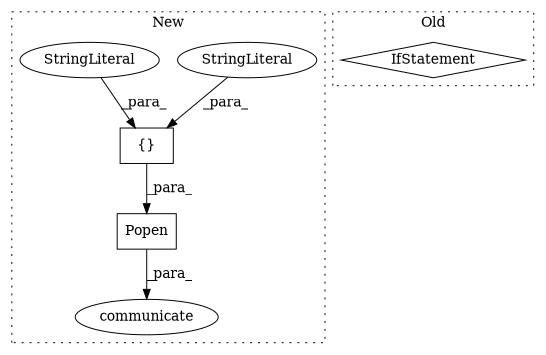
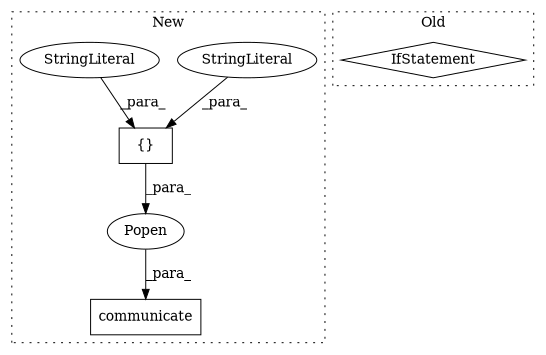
(147, 231) -> (146, 231)
(147, 317) -> (146, 317)
